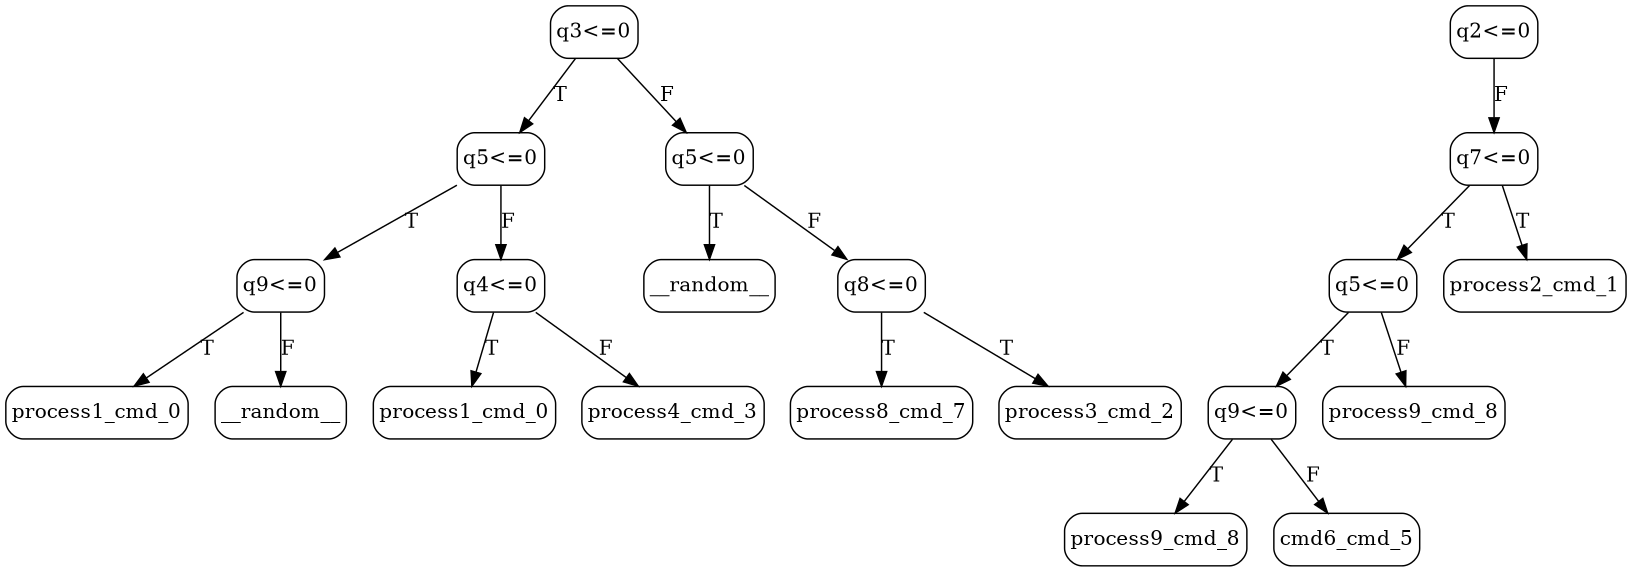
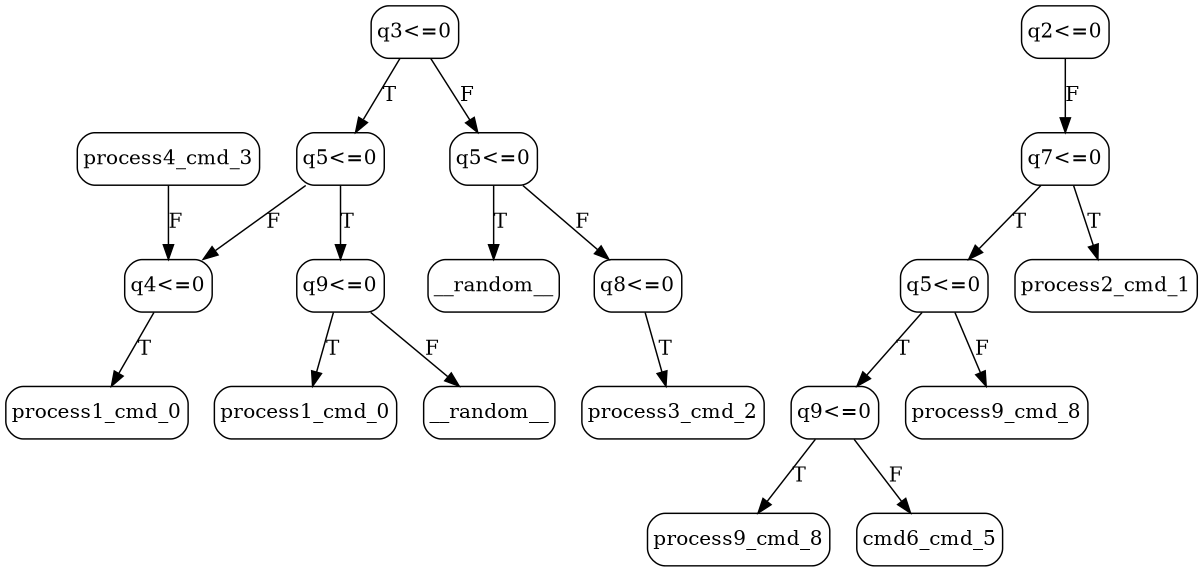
(581, 345) -> (168, 215)
(882, 413) -> none
